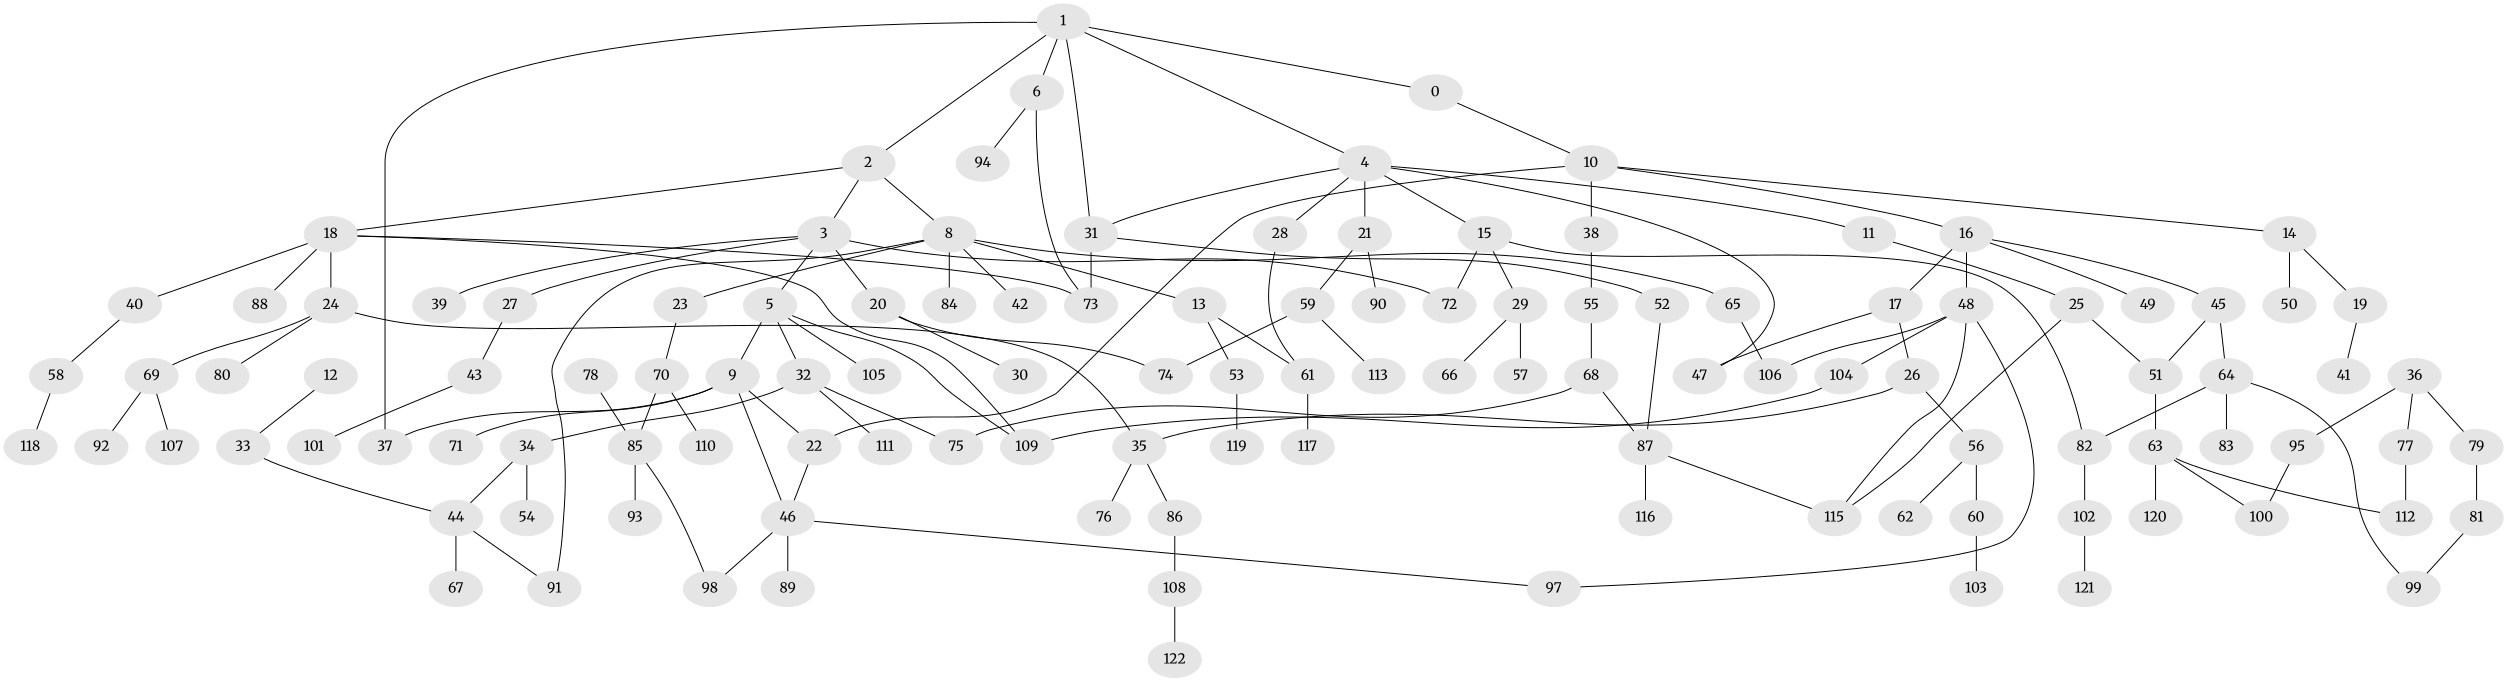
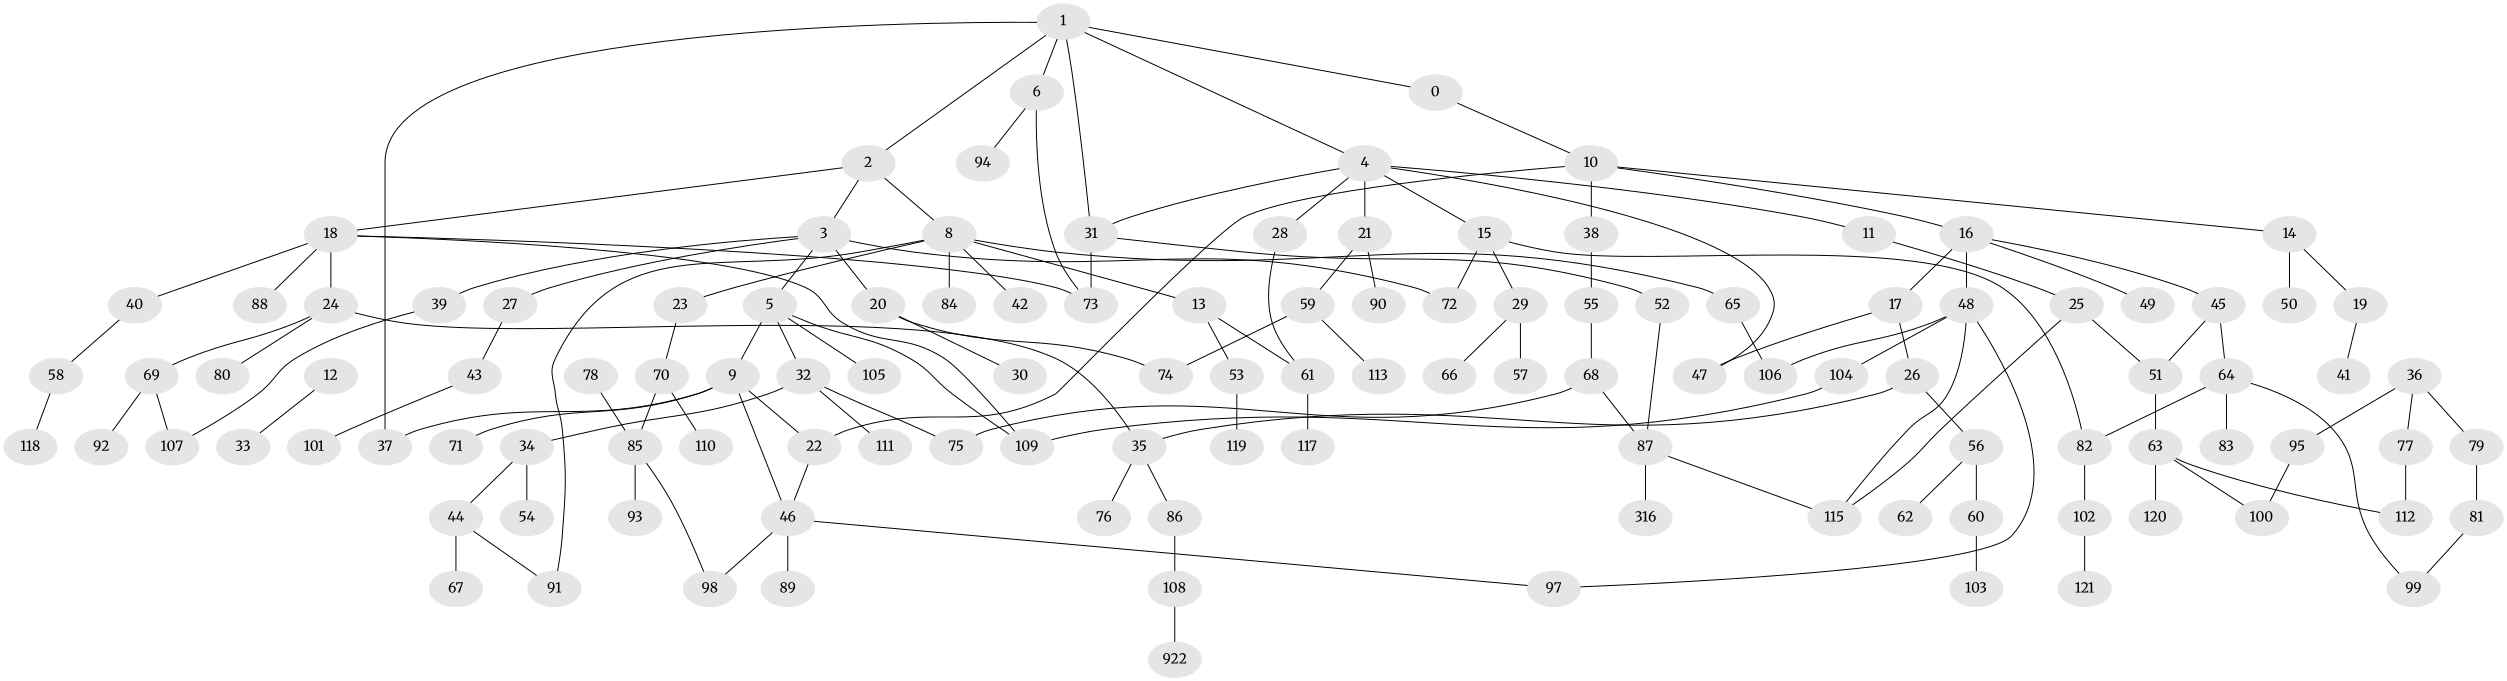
none -> (295, 359)
(347, 488) -> none
(1645, 518) -> (1645, 518)
(1175, 660) -> (1175, 660)
